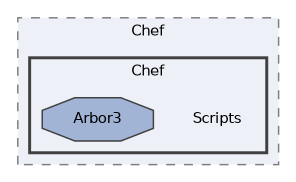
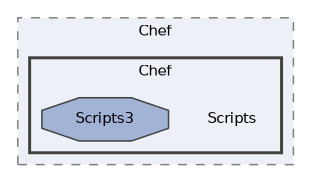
(98, 119) -> (105, 119)
